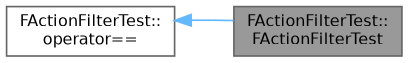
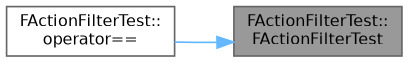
(213, 20) -> (196, 42)
